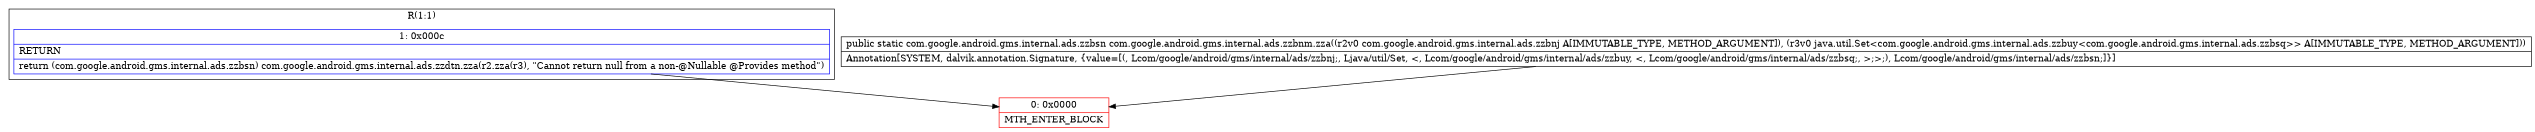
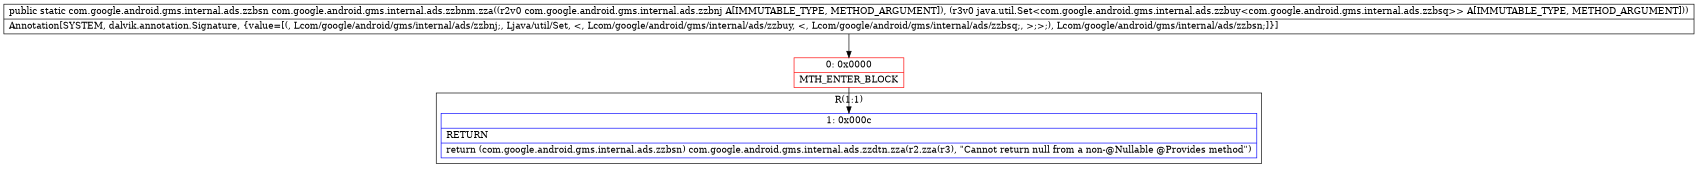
(822, 90) -> (849, 97)
